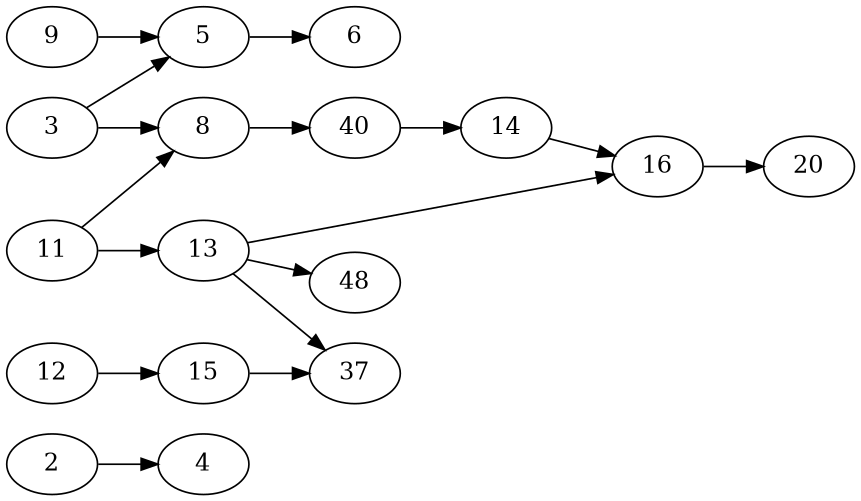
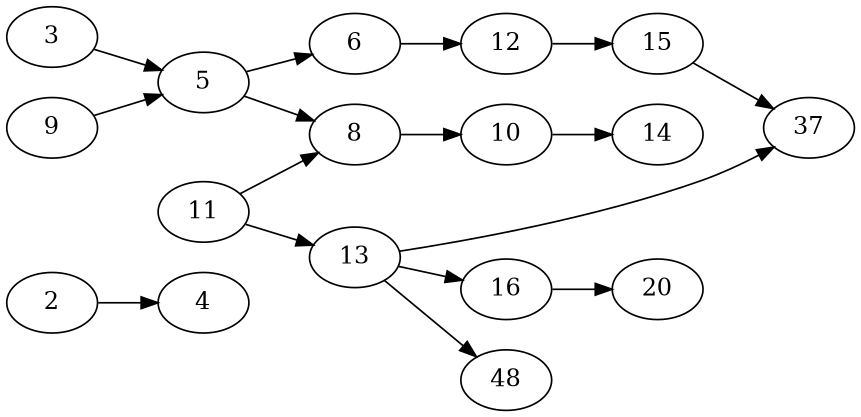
none -> (422, 44)
(120, 128) -> (271, 106)
(355, 128) -> (506, 135)
(574, 145) -> none
